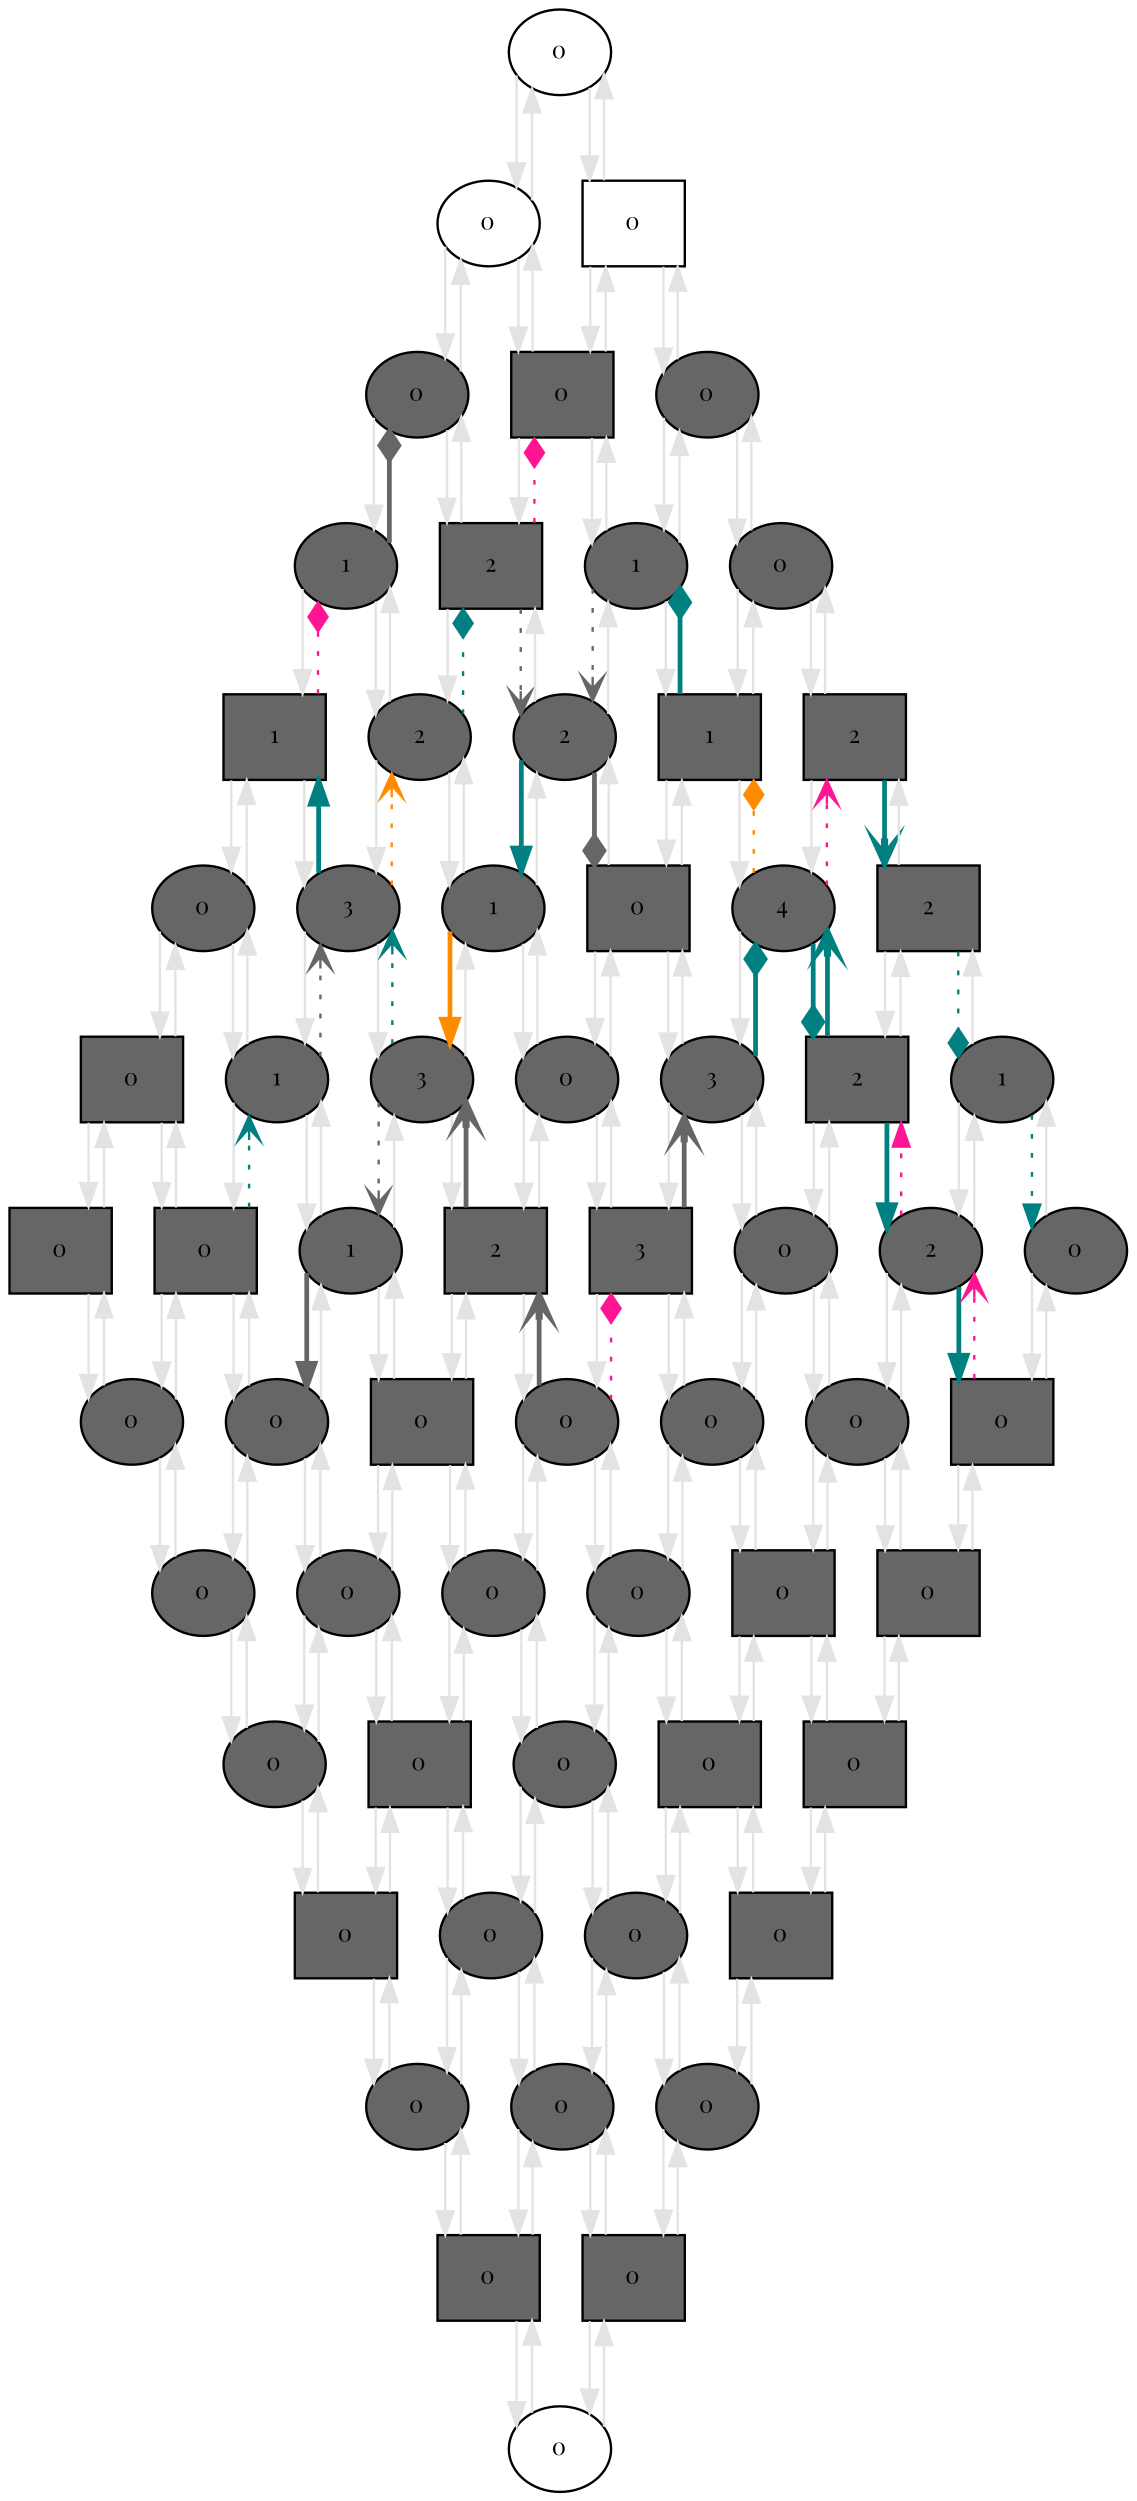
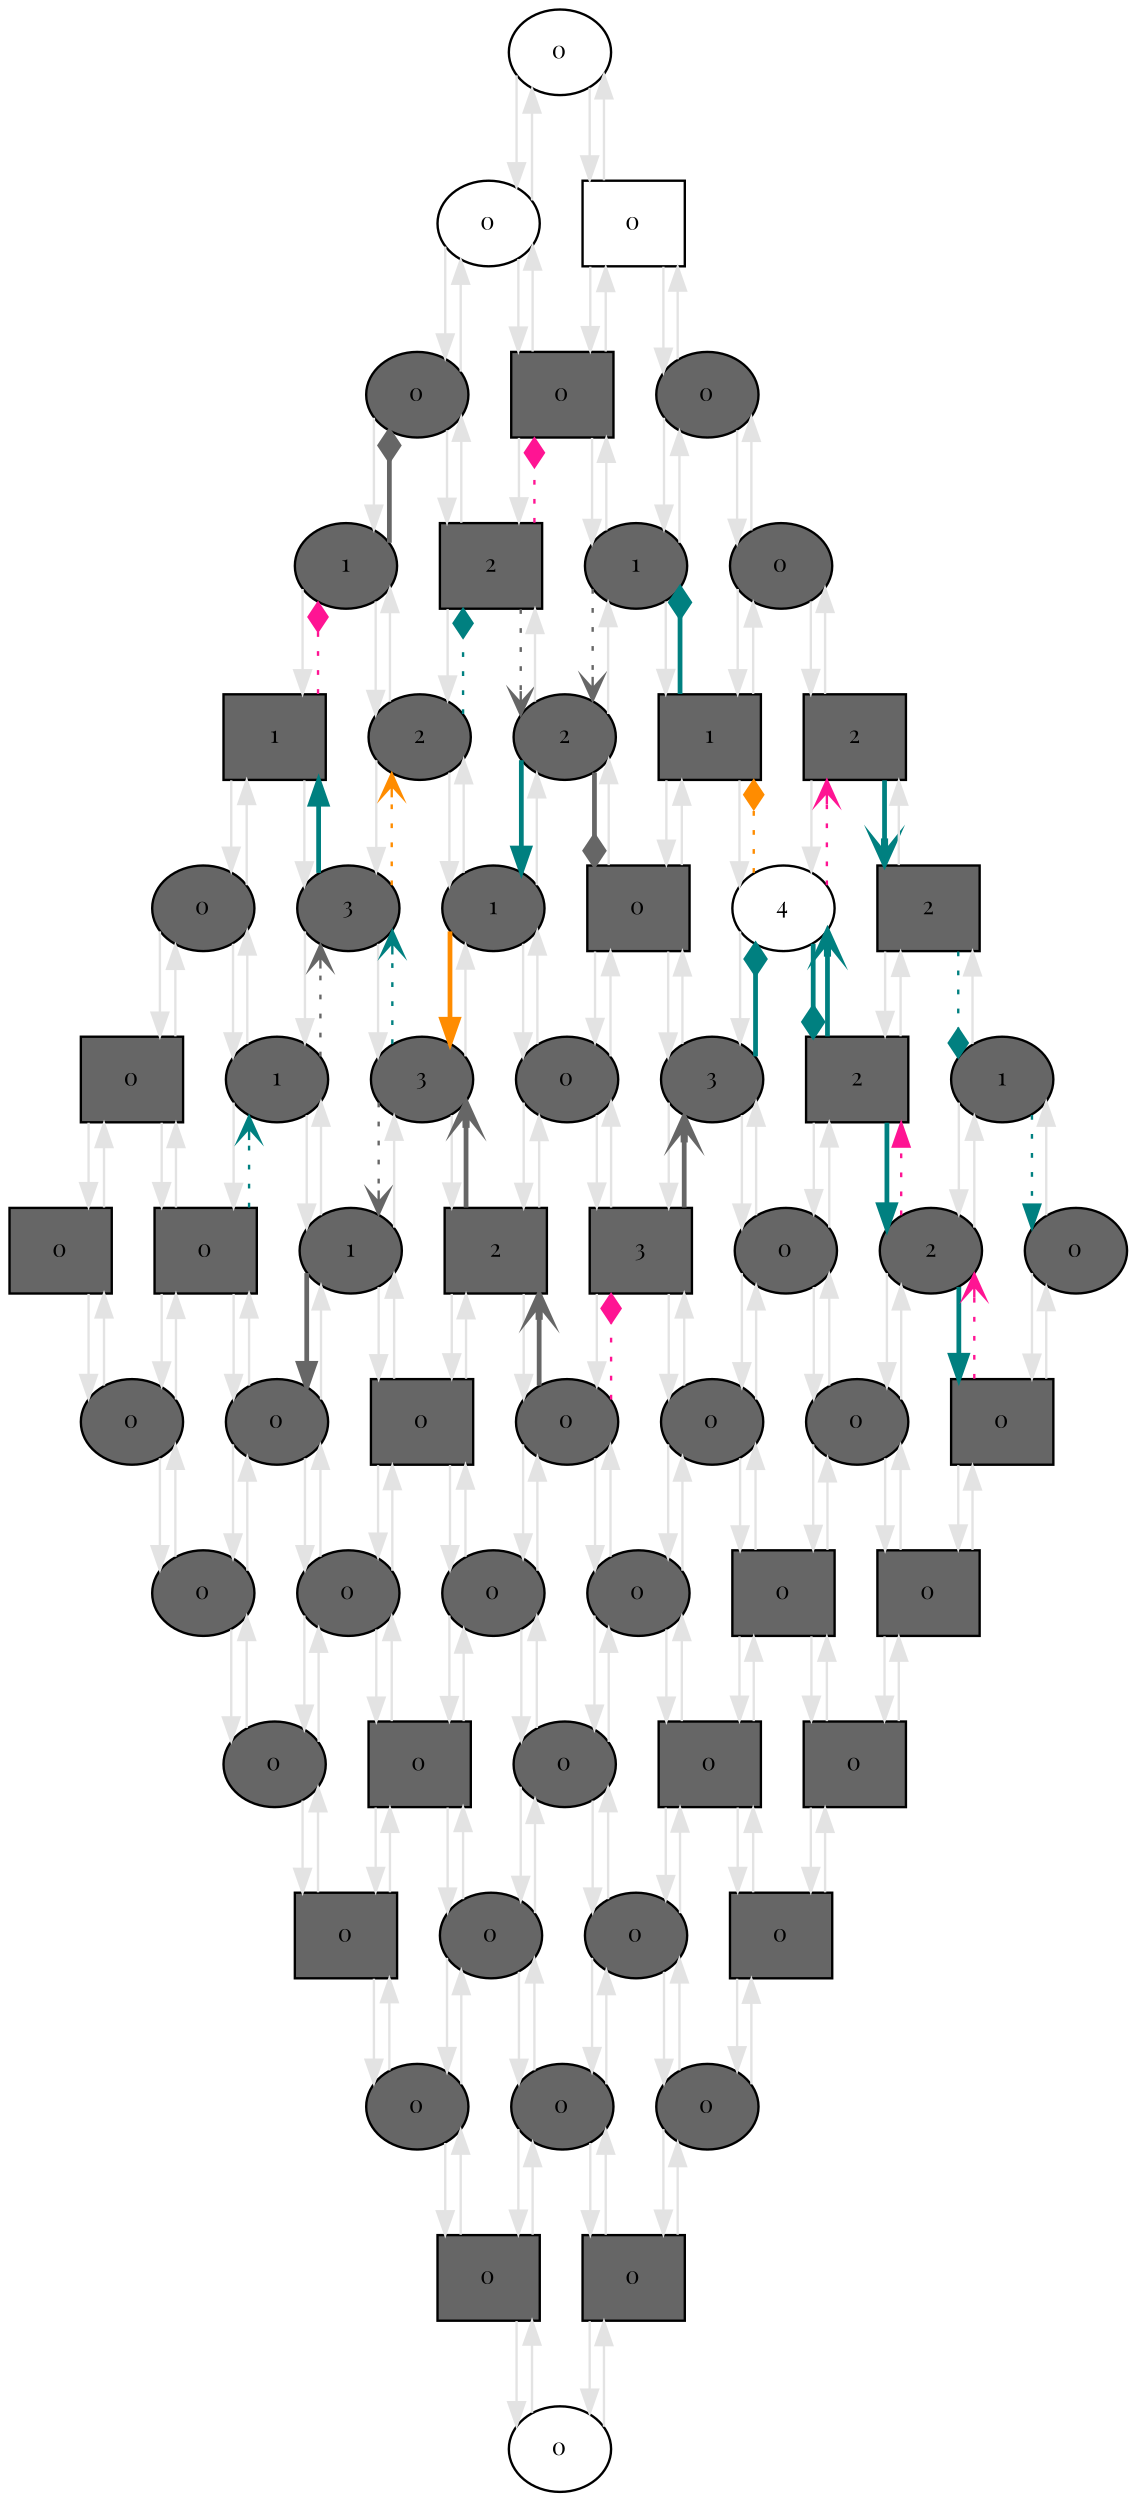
(783, 908) -> (783, 908)
